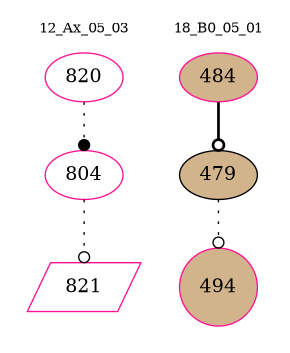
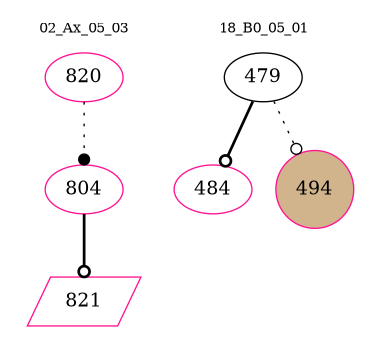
(84, 29) -> (84, 29)
(218, 77) -> (213, 189)
(218, 121) -> (240, 128)
(218, 175) -> (263, 77)
(84, 226) -> (84, 240)
